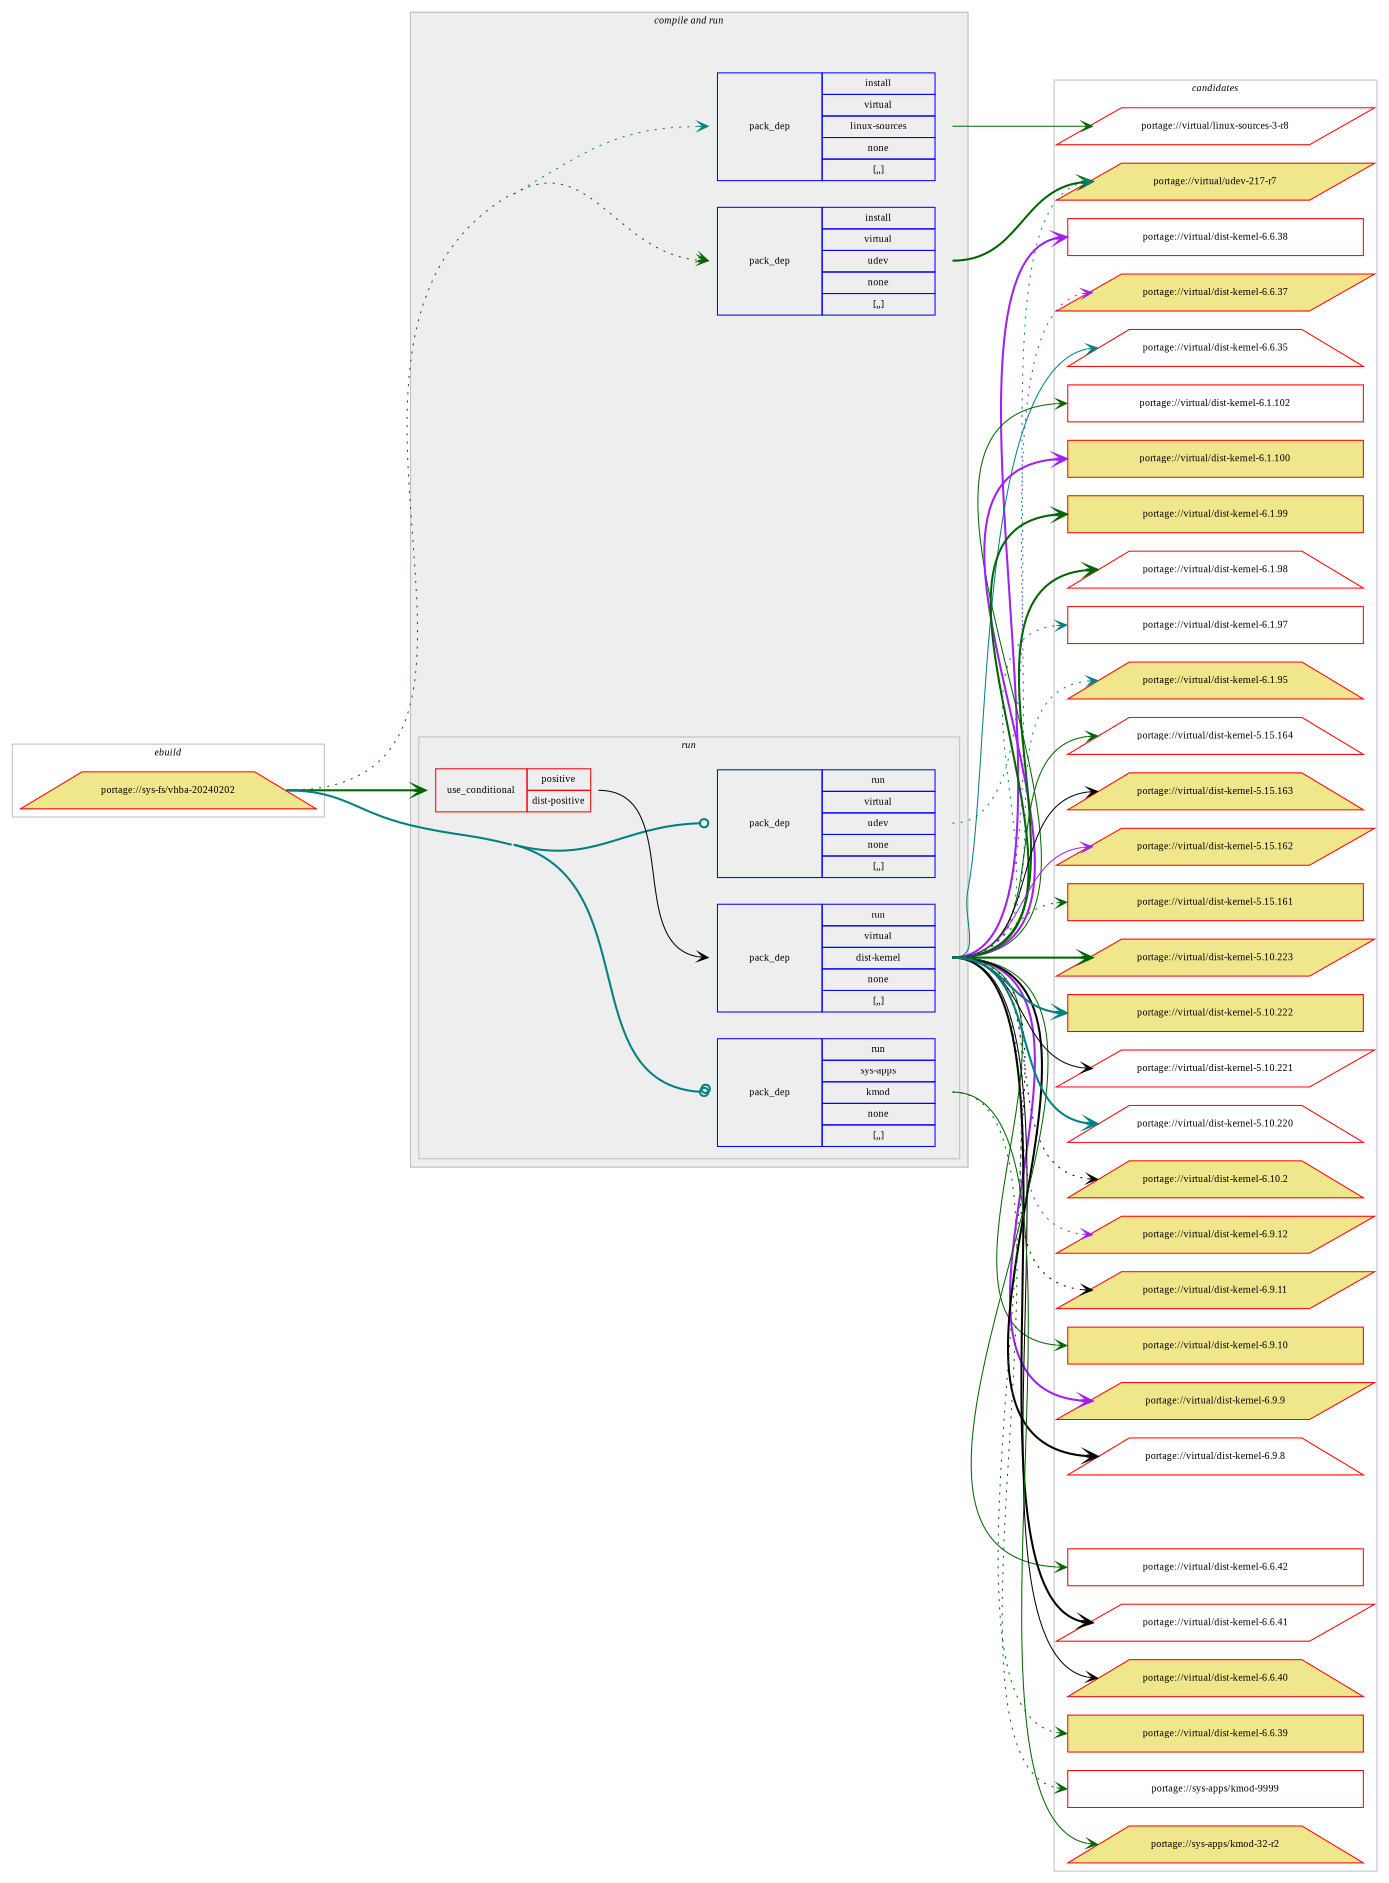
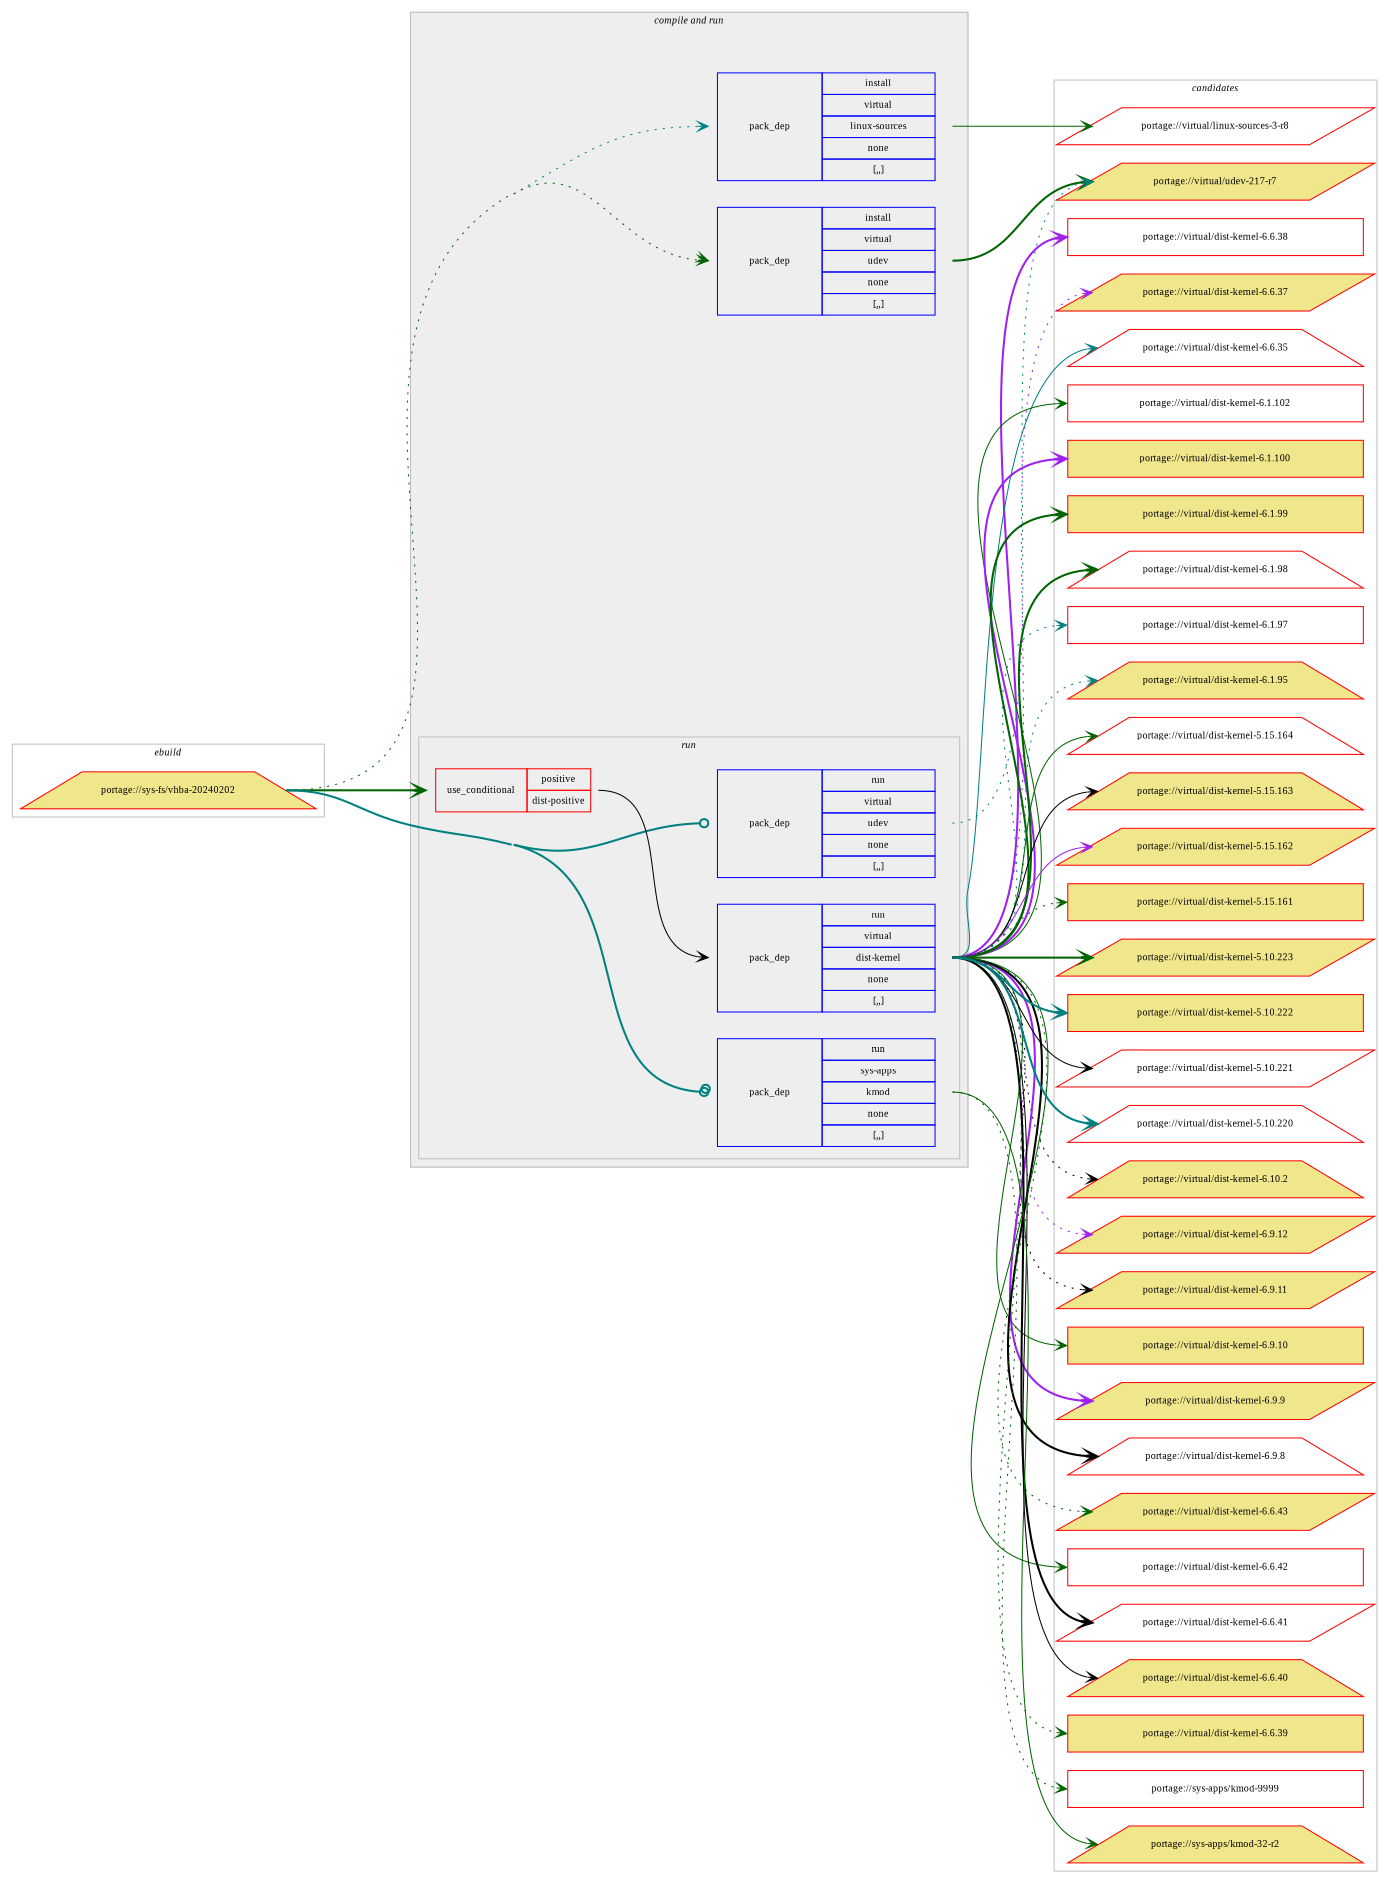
none -> (1216, 1512)
